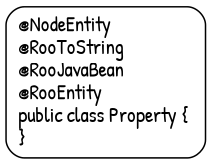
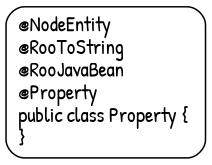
(63, 93) -> (60, 93)
